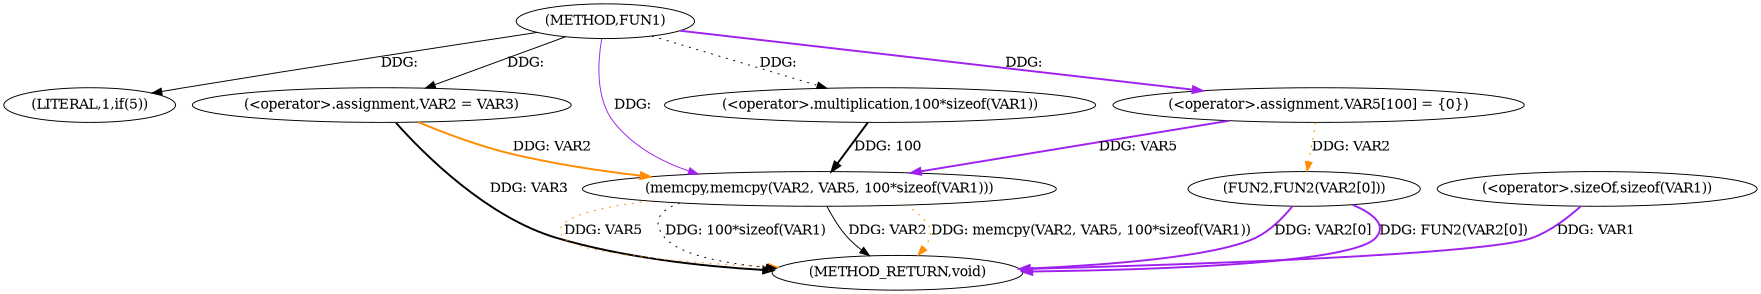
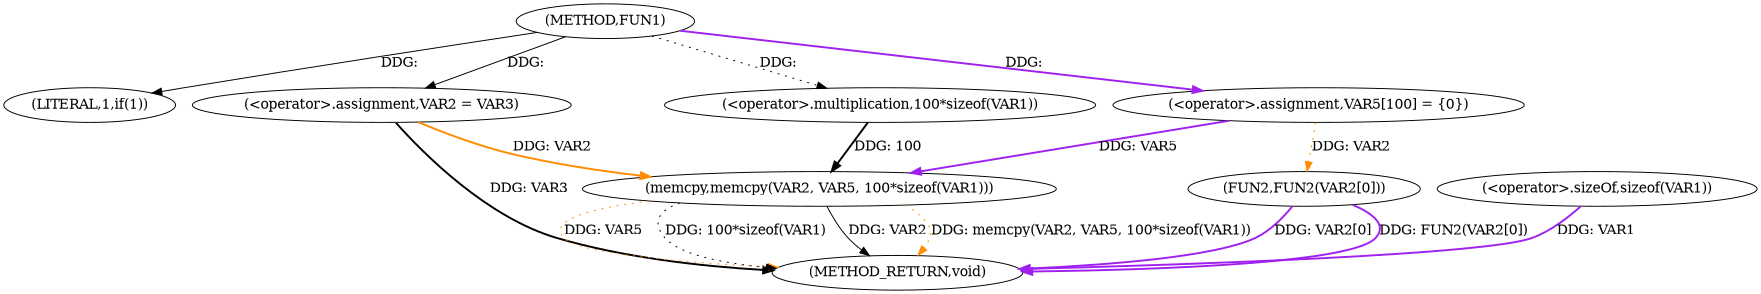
(90, 105) -> (90, 105)
(615, 124) -> none
